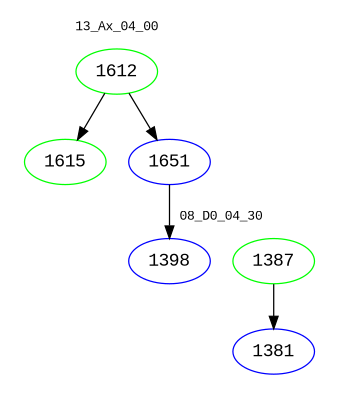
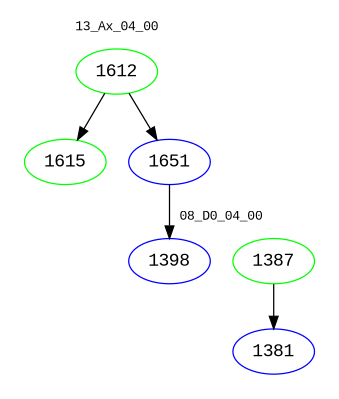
(222, 217) -> (222, 217)
